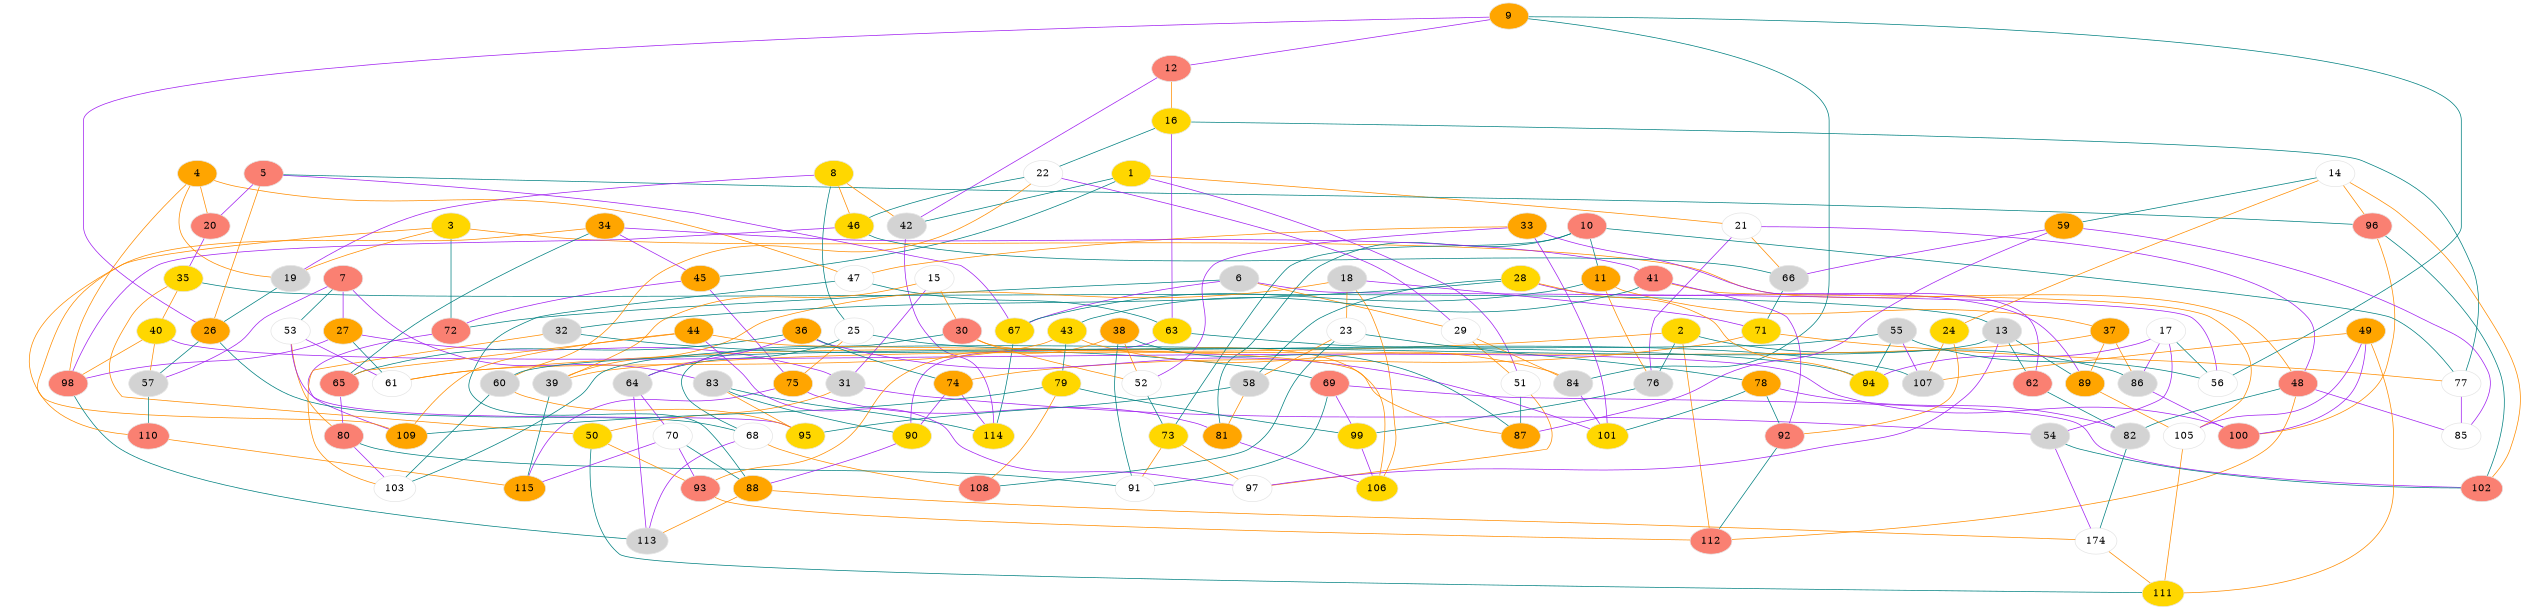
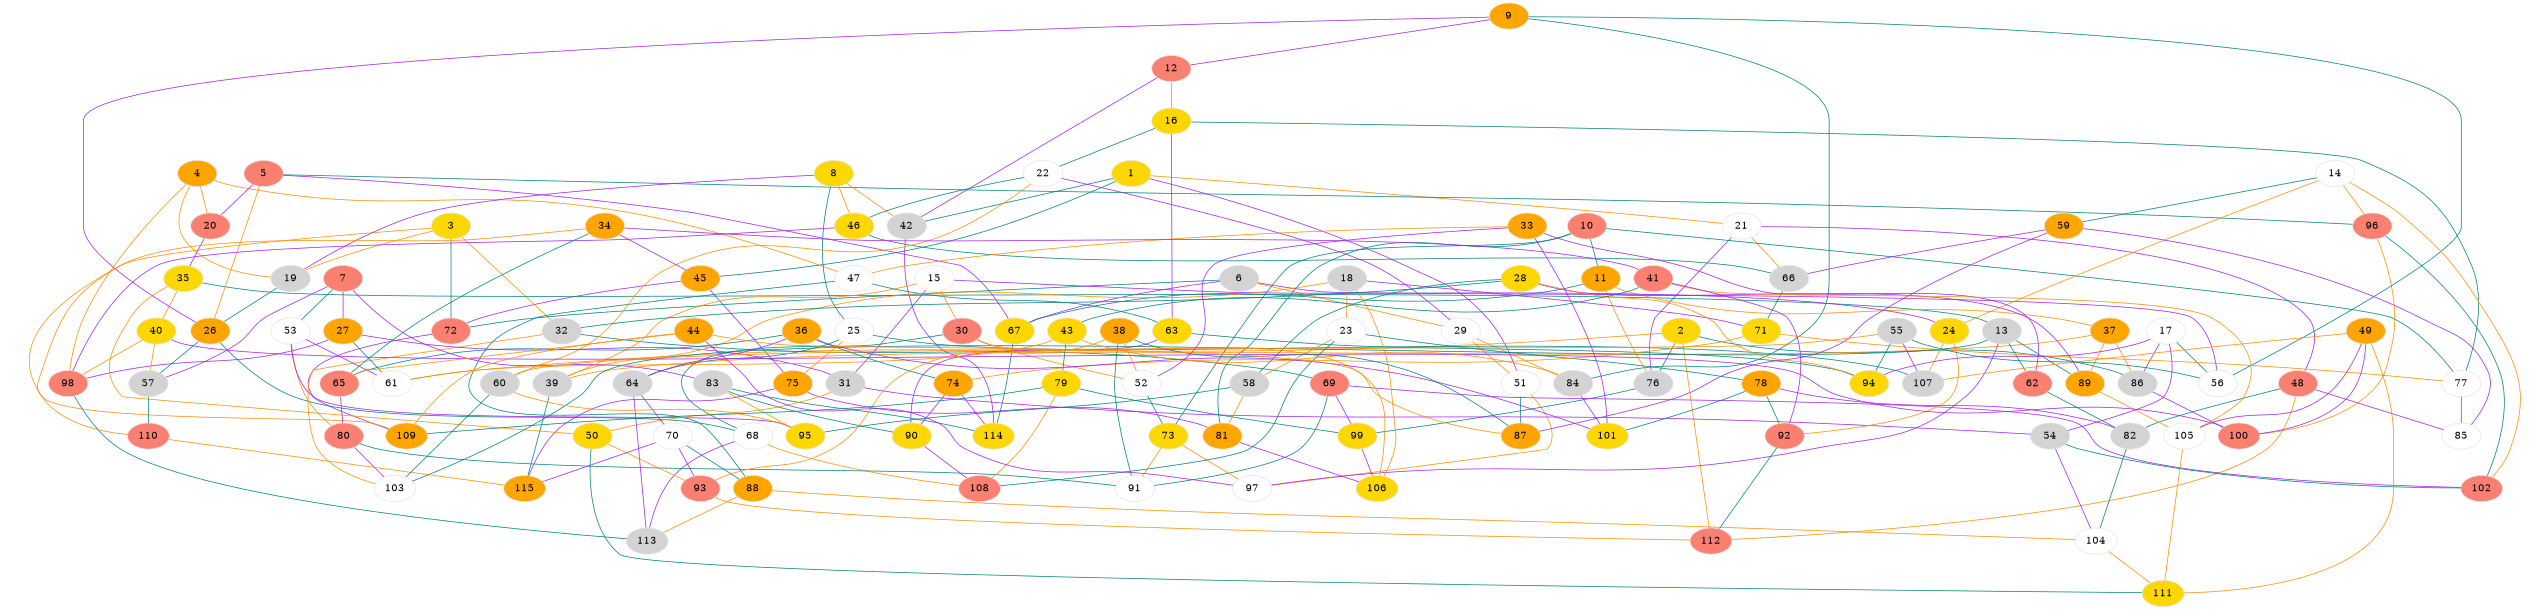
(1396, 246) -> (506, 279)
none -> (1445, 293)
(1196, 349) -> (1196, 349)
(846, 461) -> (946, 462)
(2096, 541) -> (2096, 541)
